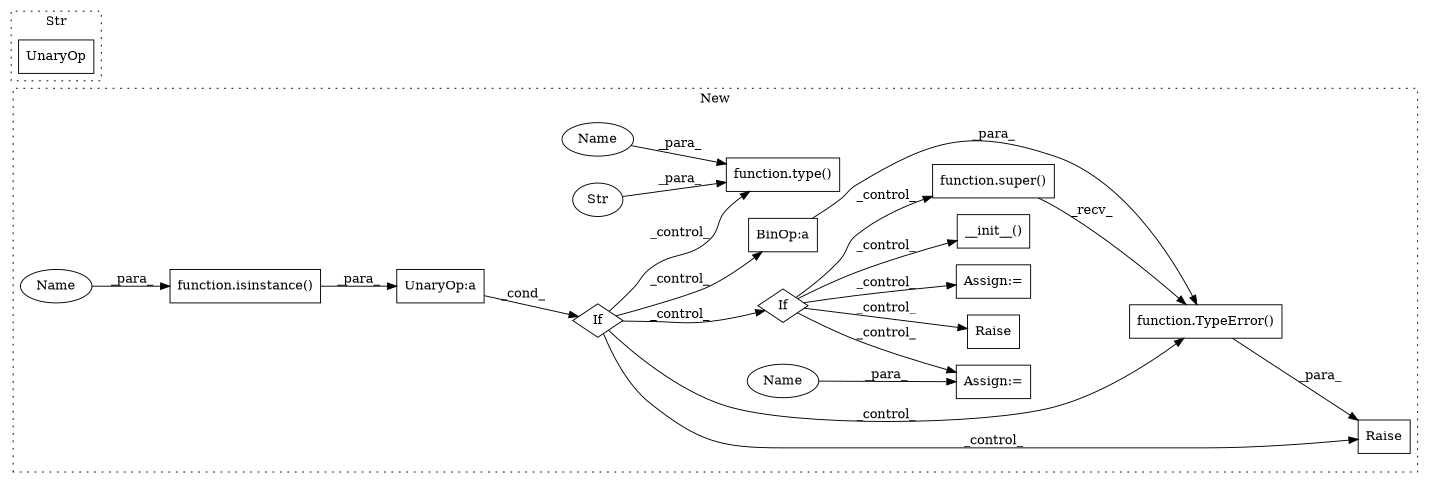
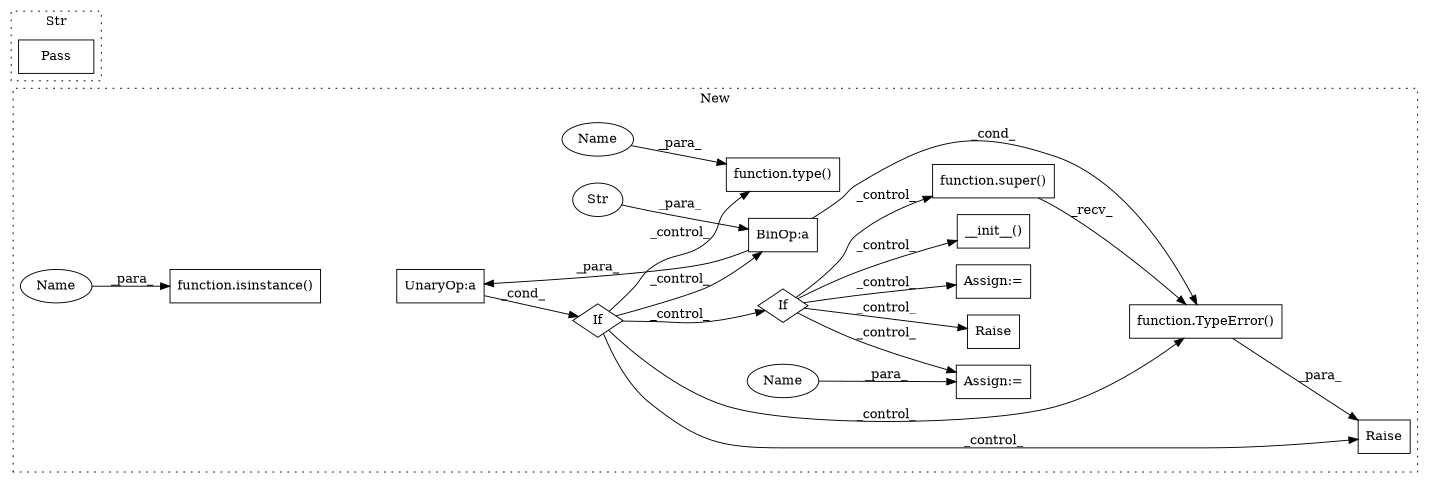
(56, 57) -> (56, 57)
(993, 134) -> (993, 134)
(670, 190) -> (680, 217)
(354, 286) -> (622, 274)
